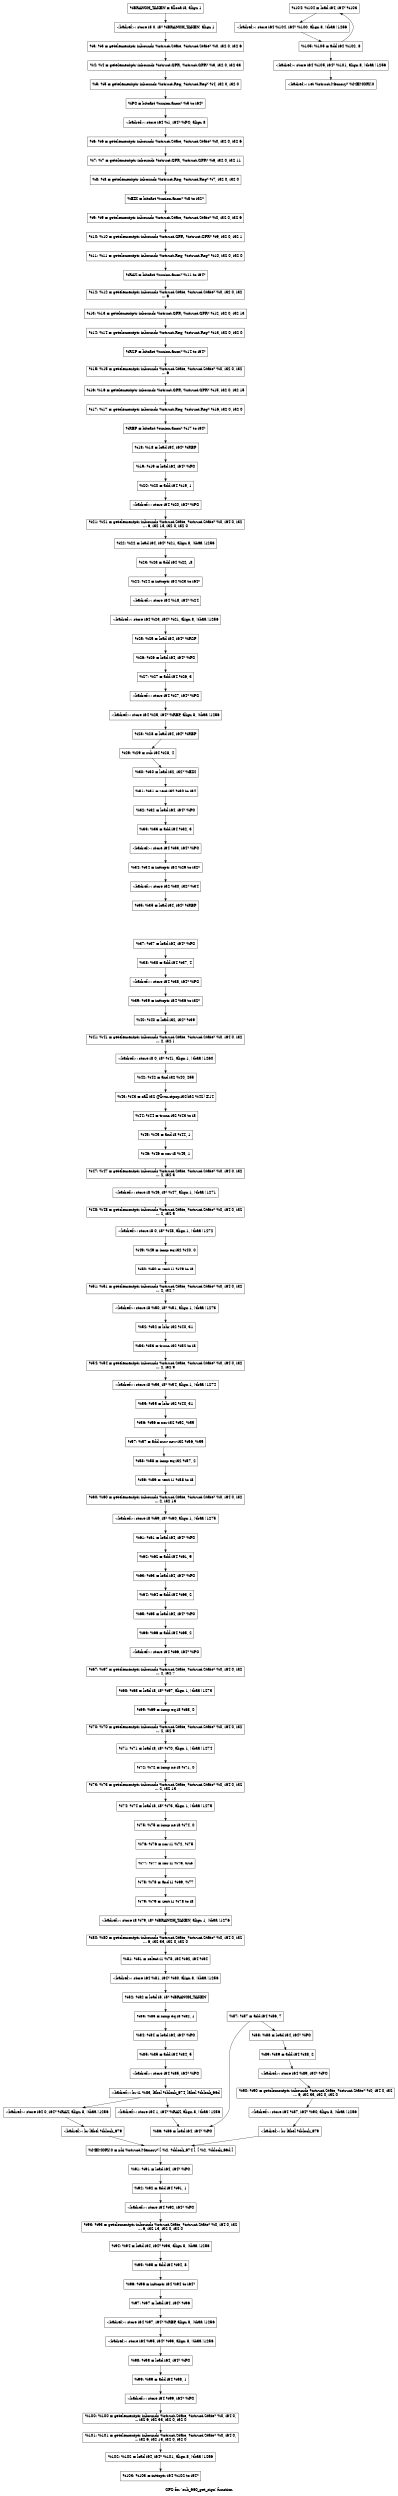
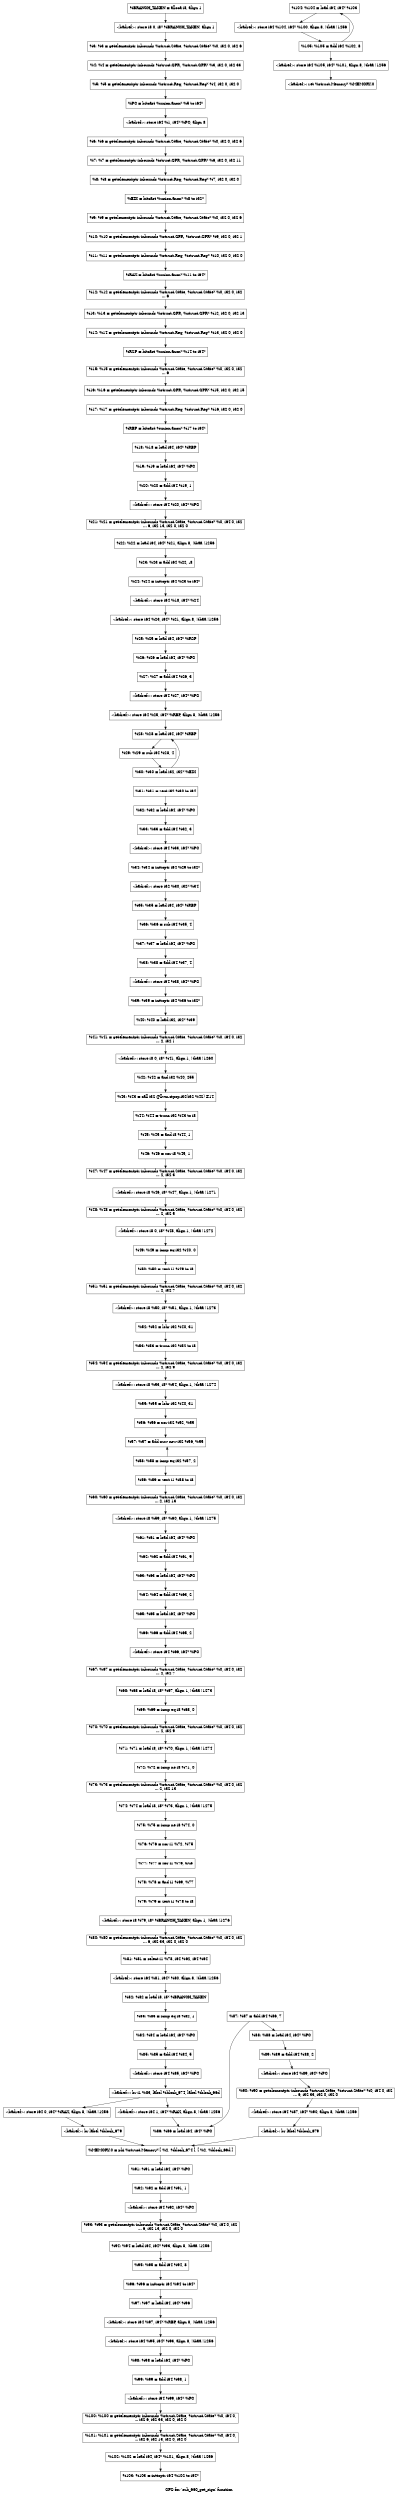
none -> (166, 609)
(166, 781) -> (179, 755)
none -> (166, 925)
(164, 1450) -> (167, 1453)
